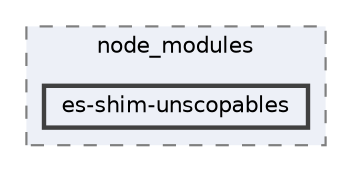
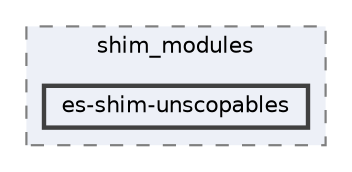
(176, 47) -> (176, 47)
